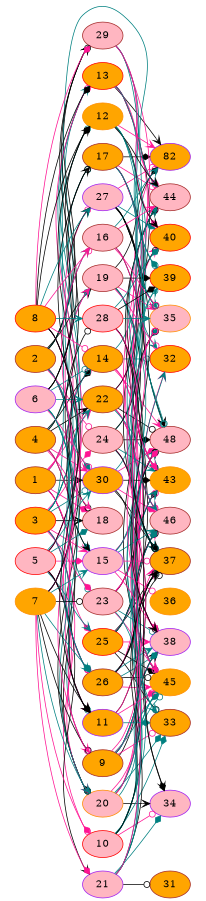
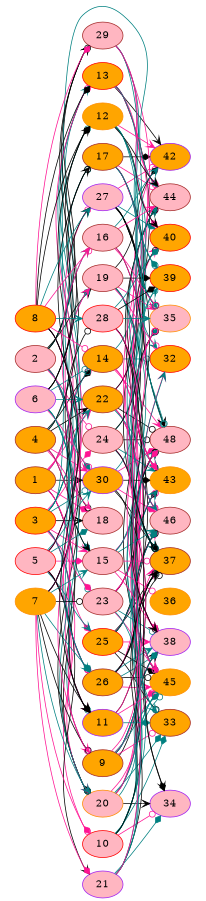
(170, 157) -> (170, 157)
(35, 359) -> (35, 359)
(132, 440) -> (132, 440)
(103, 561) -> (103, 561)
(170, 884) -> none
